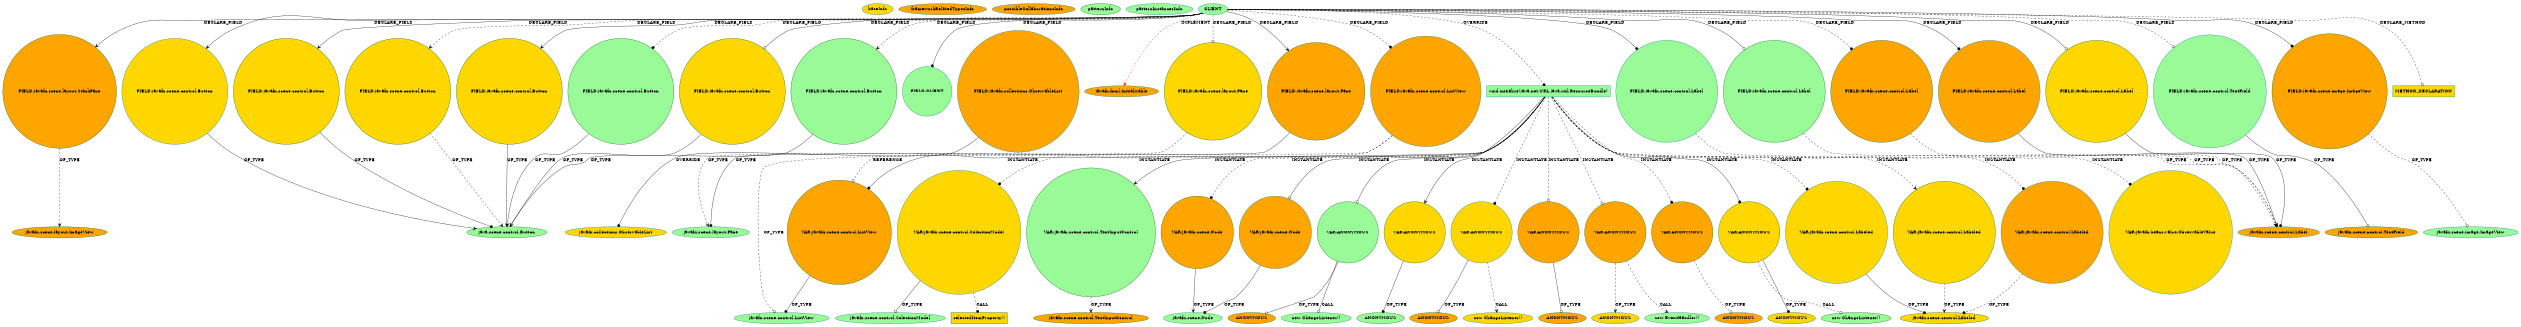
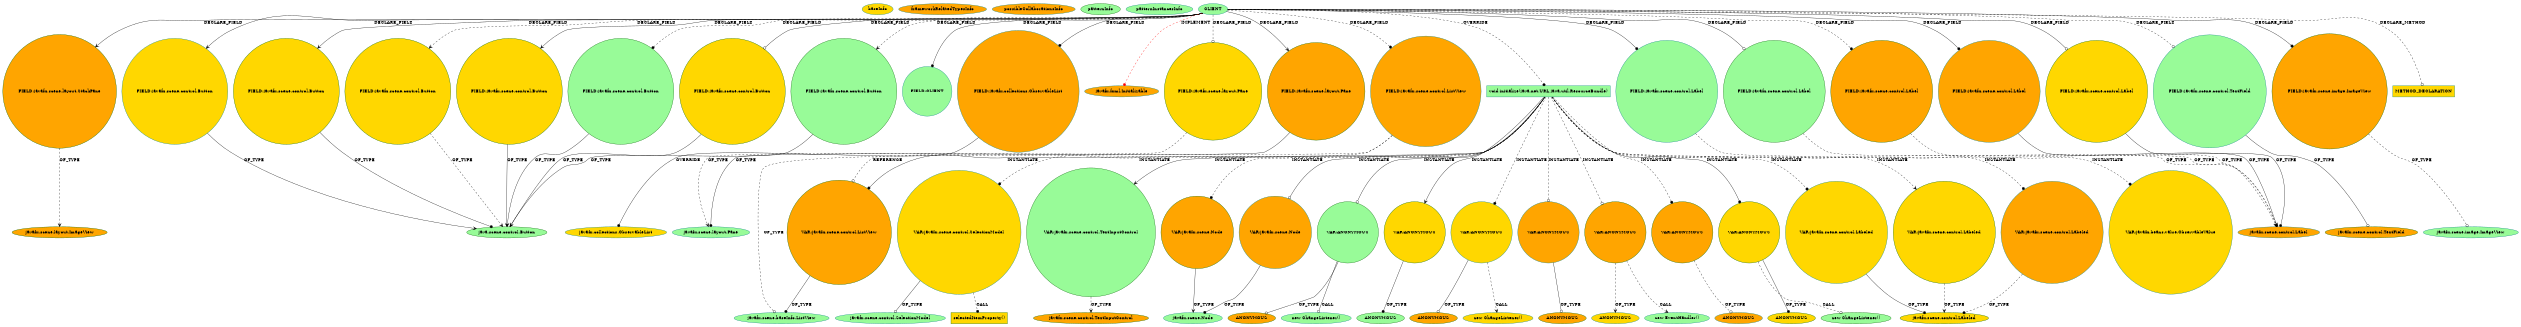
none -> (1103, 22)
(1155, 37) -> (1155, 37)
(782, 318) -> (782, 318)
